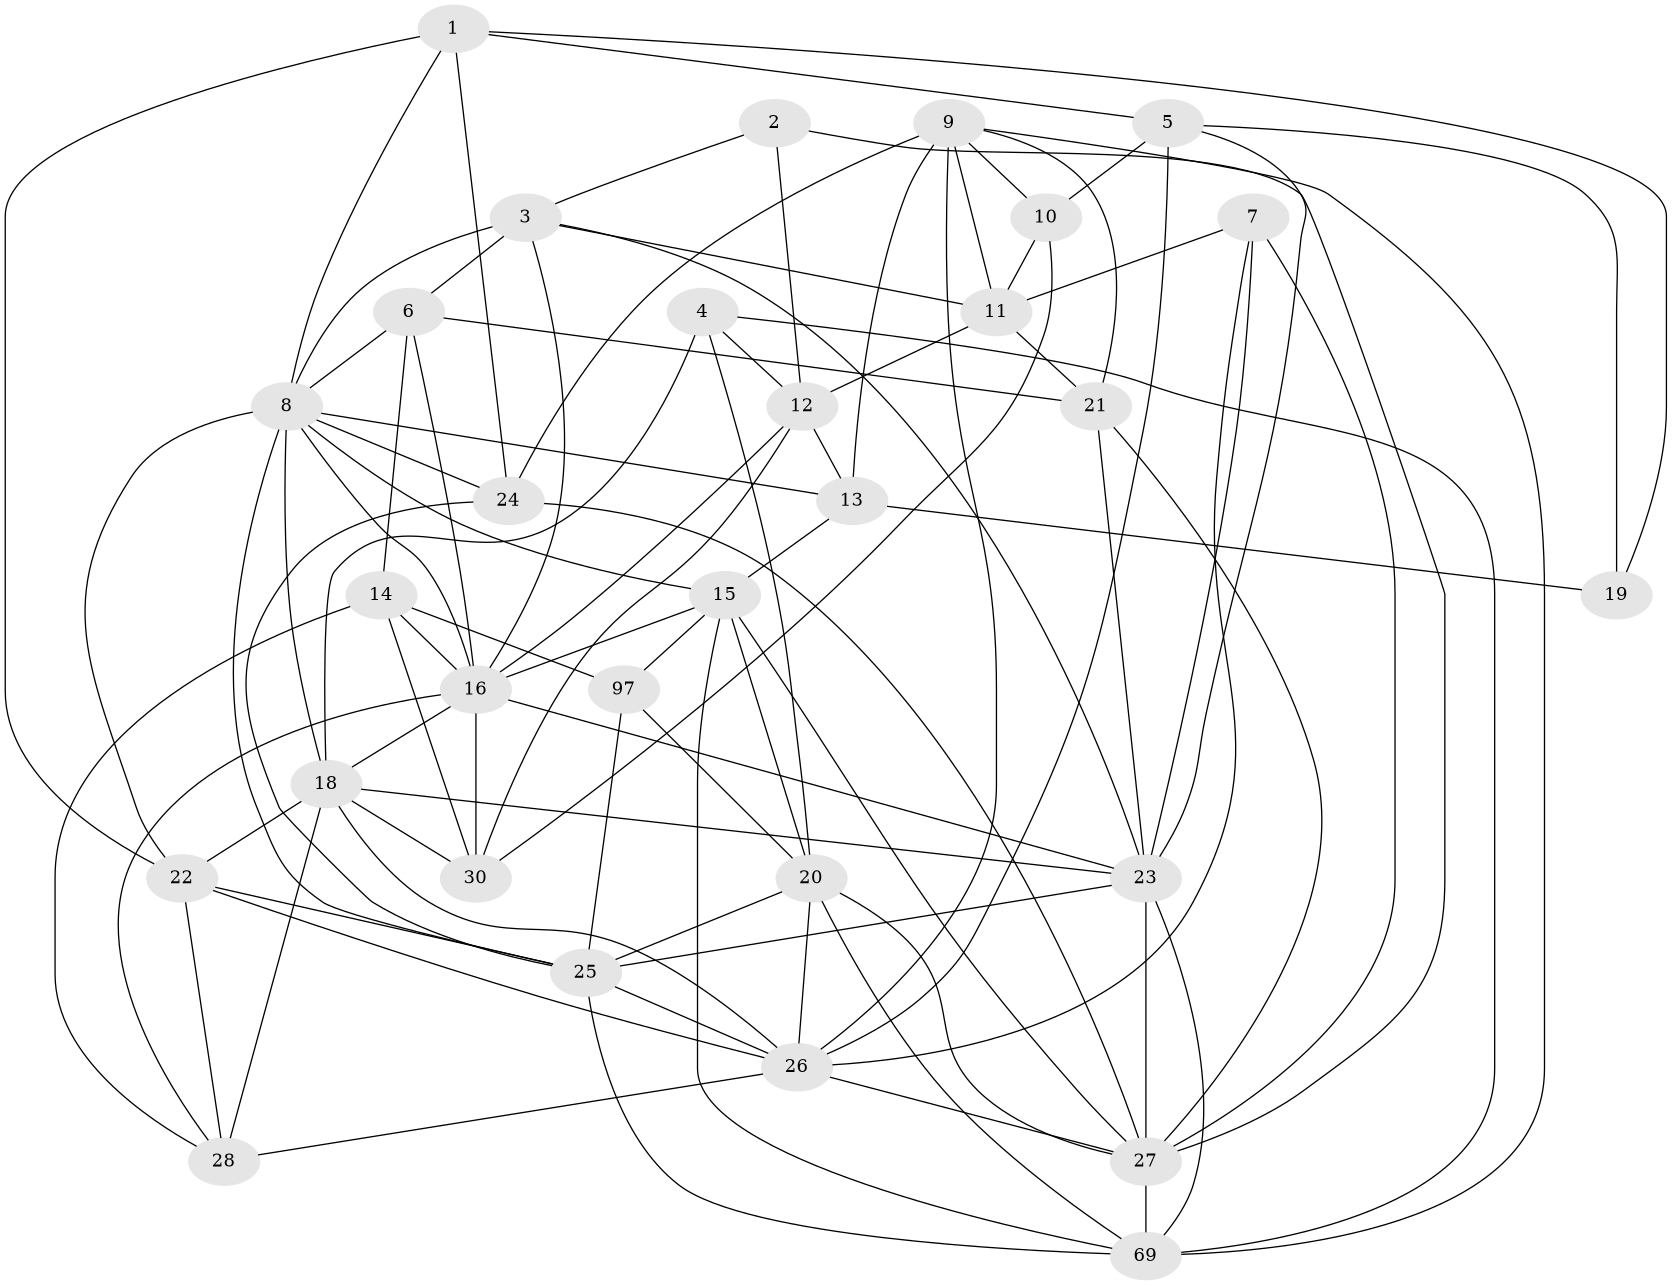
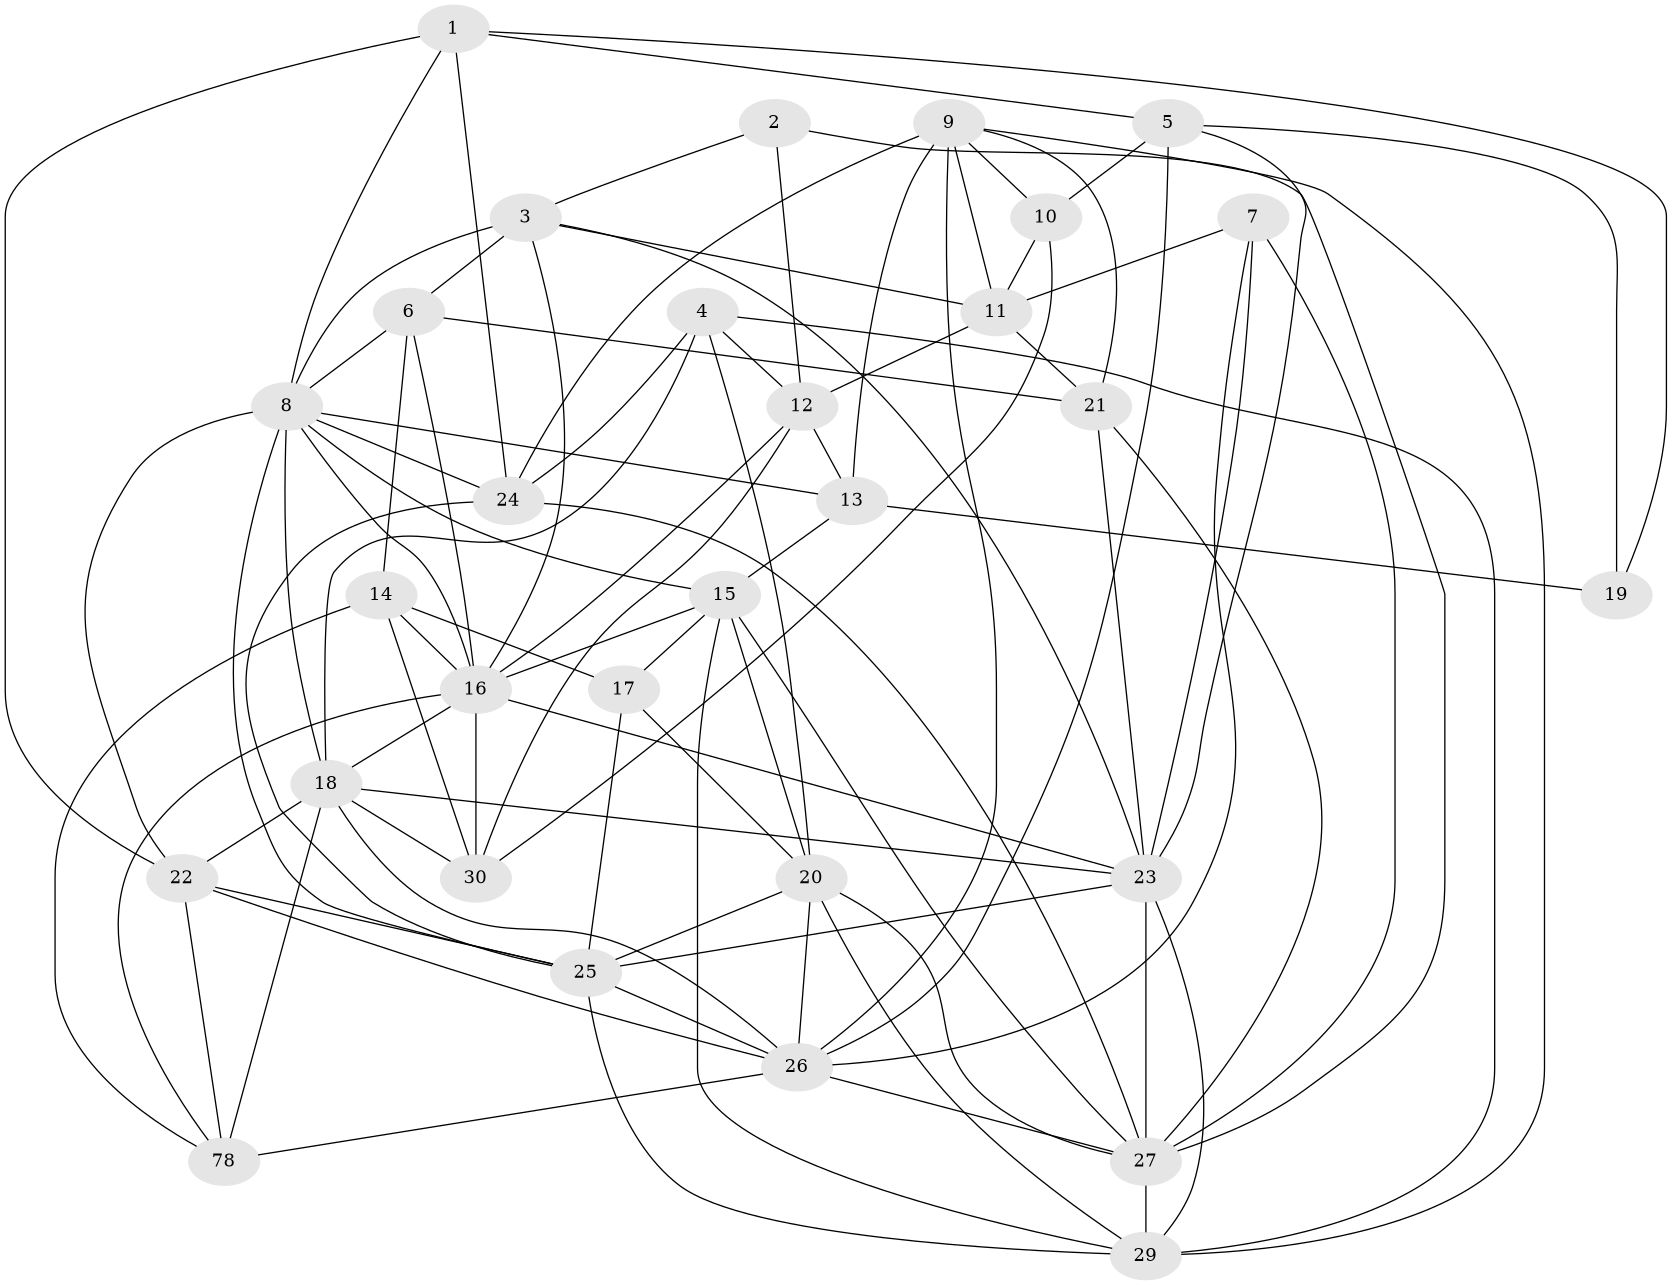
none -> (615, 414)
(624, 690) -> (624, 690)
(224, 1162) -> (224, 1162)
(1146, 1256) -> (1146, 1256)
